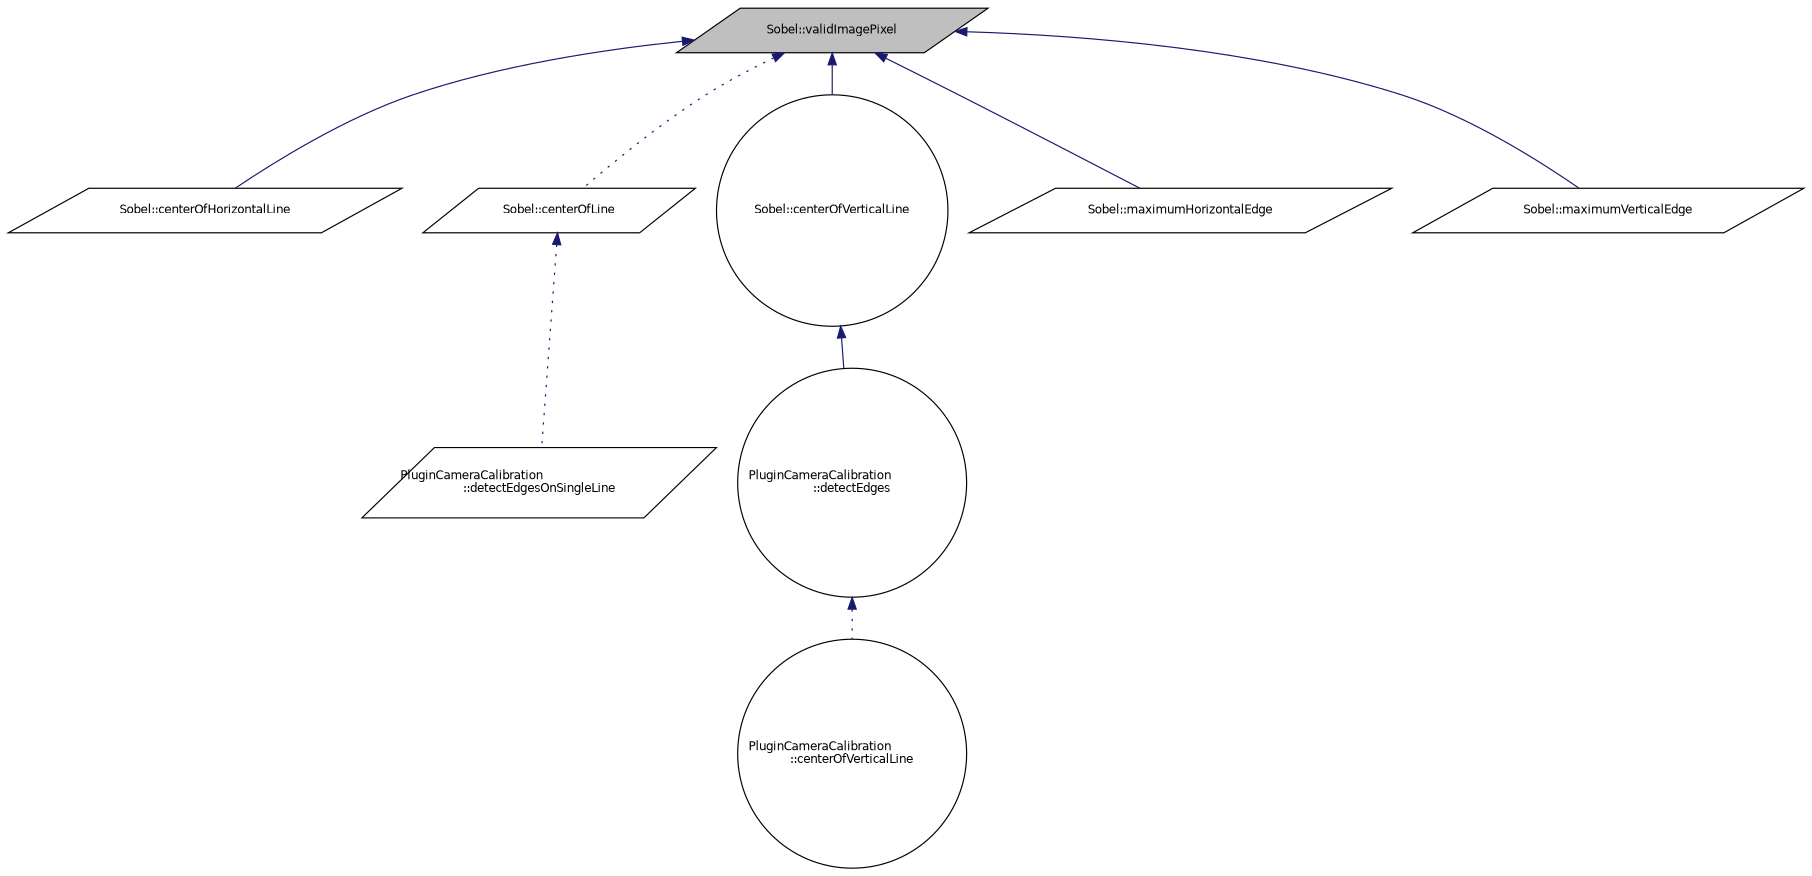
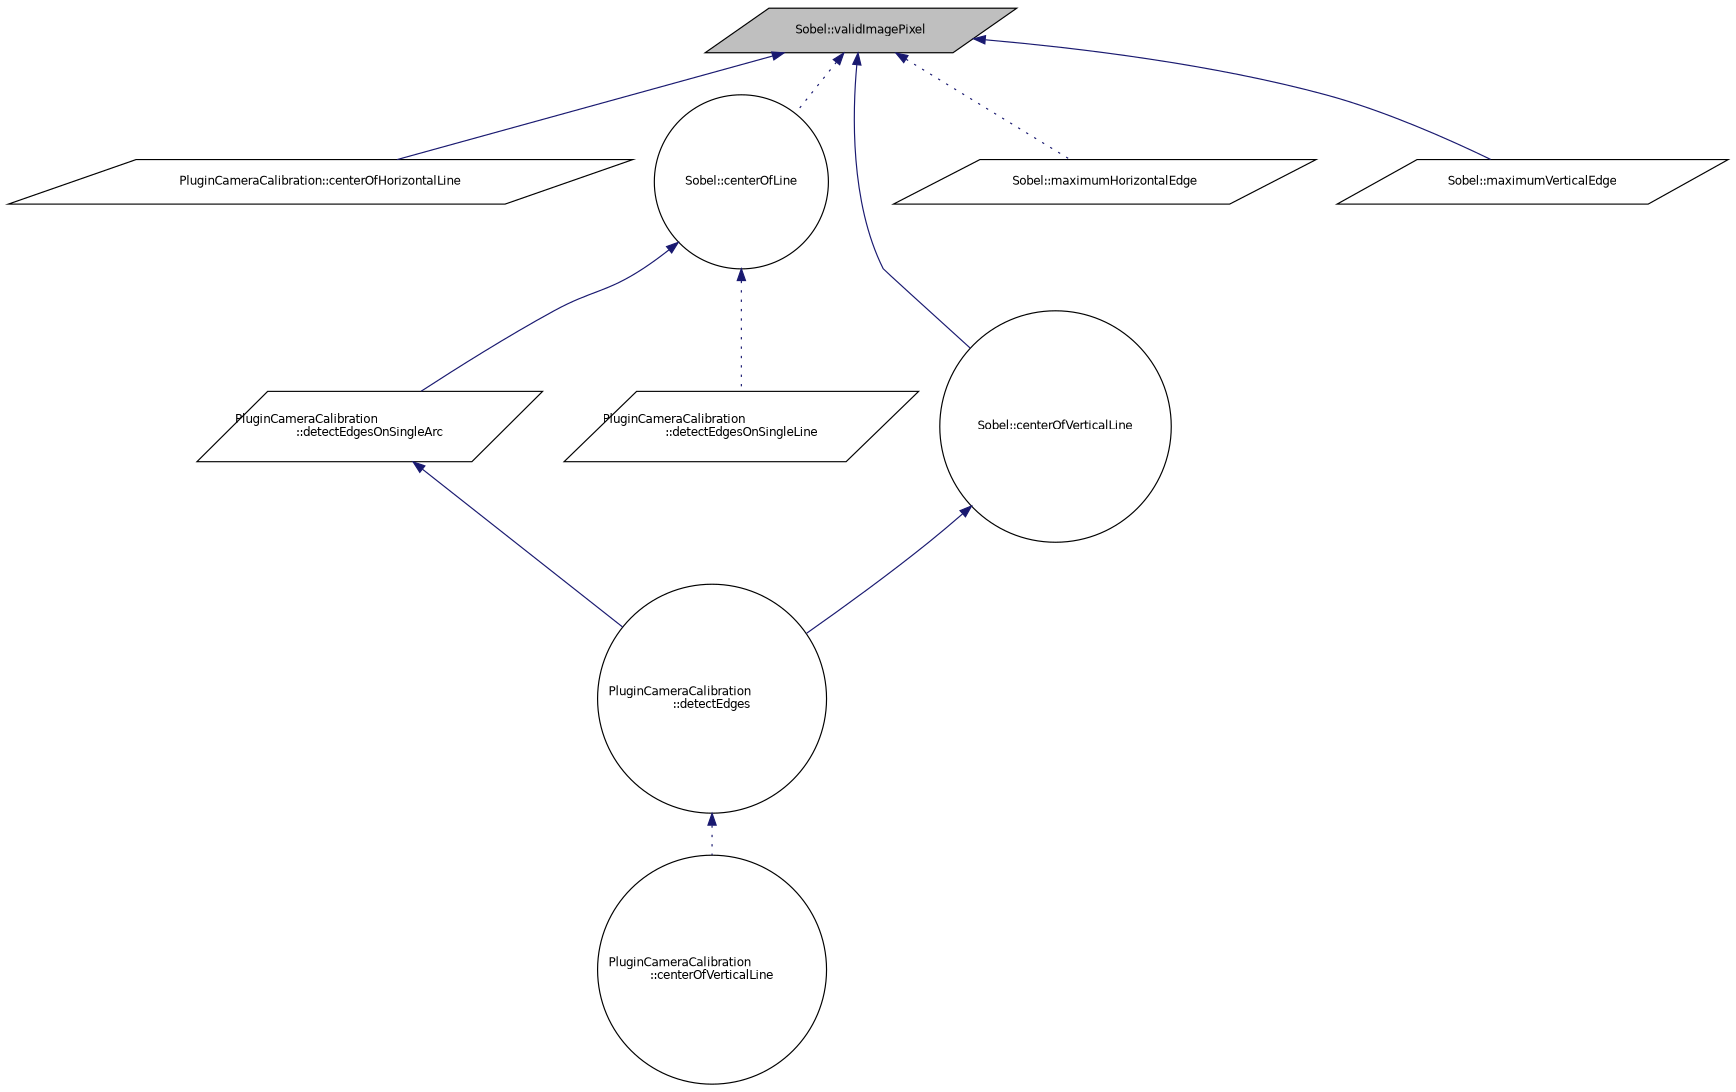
(1013, 123) -> (988, 109)
(205, 211) -> (321, 182)
(559, 211) -> (741, 182)
none -> (370, 427)
